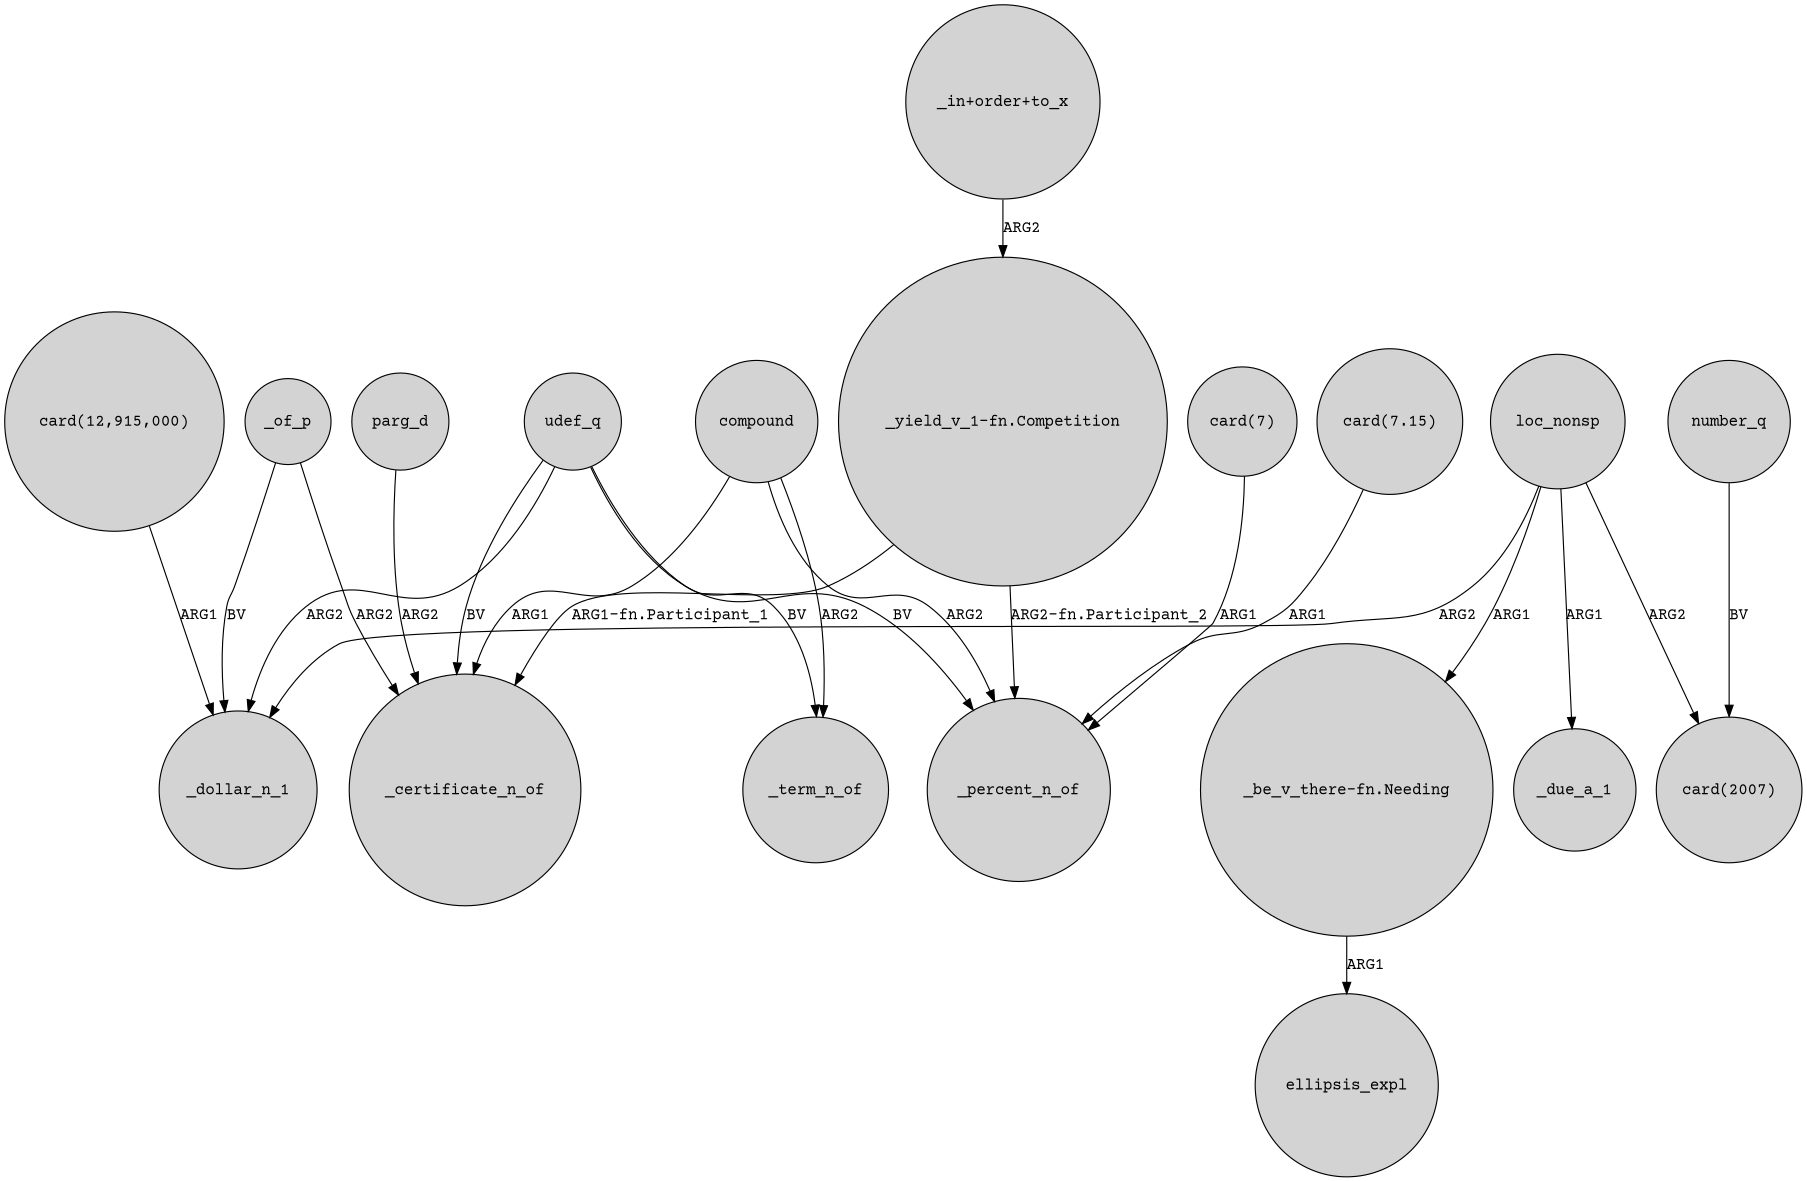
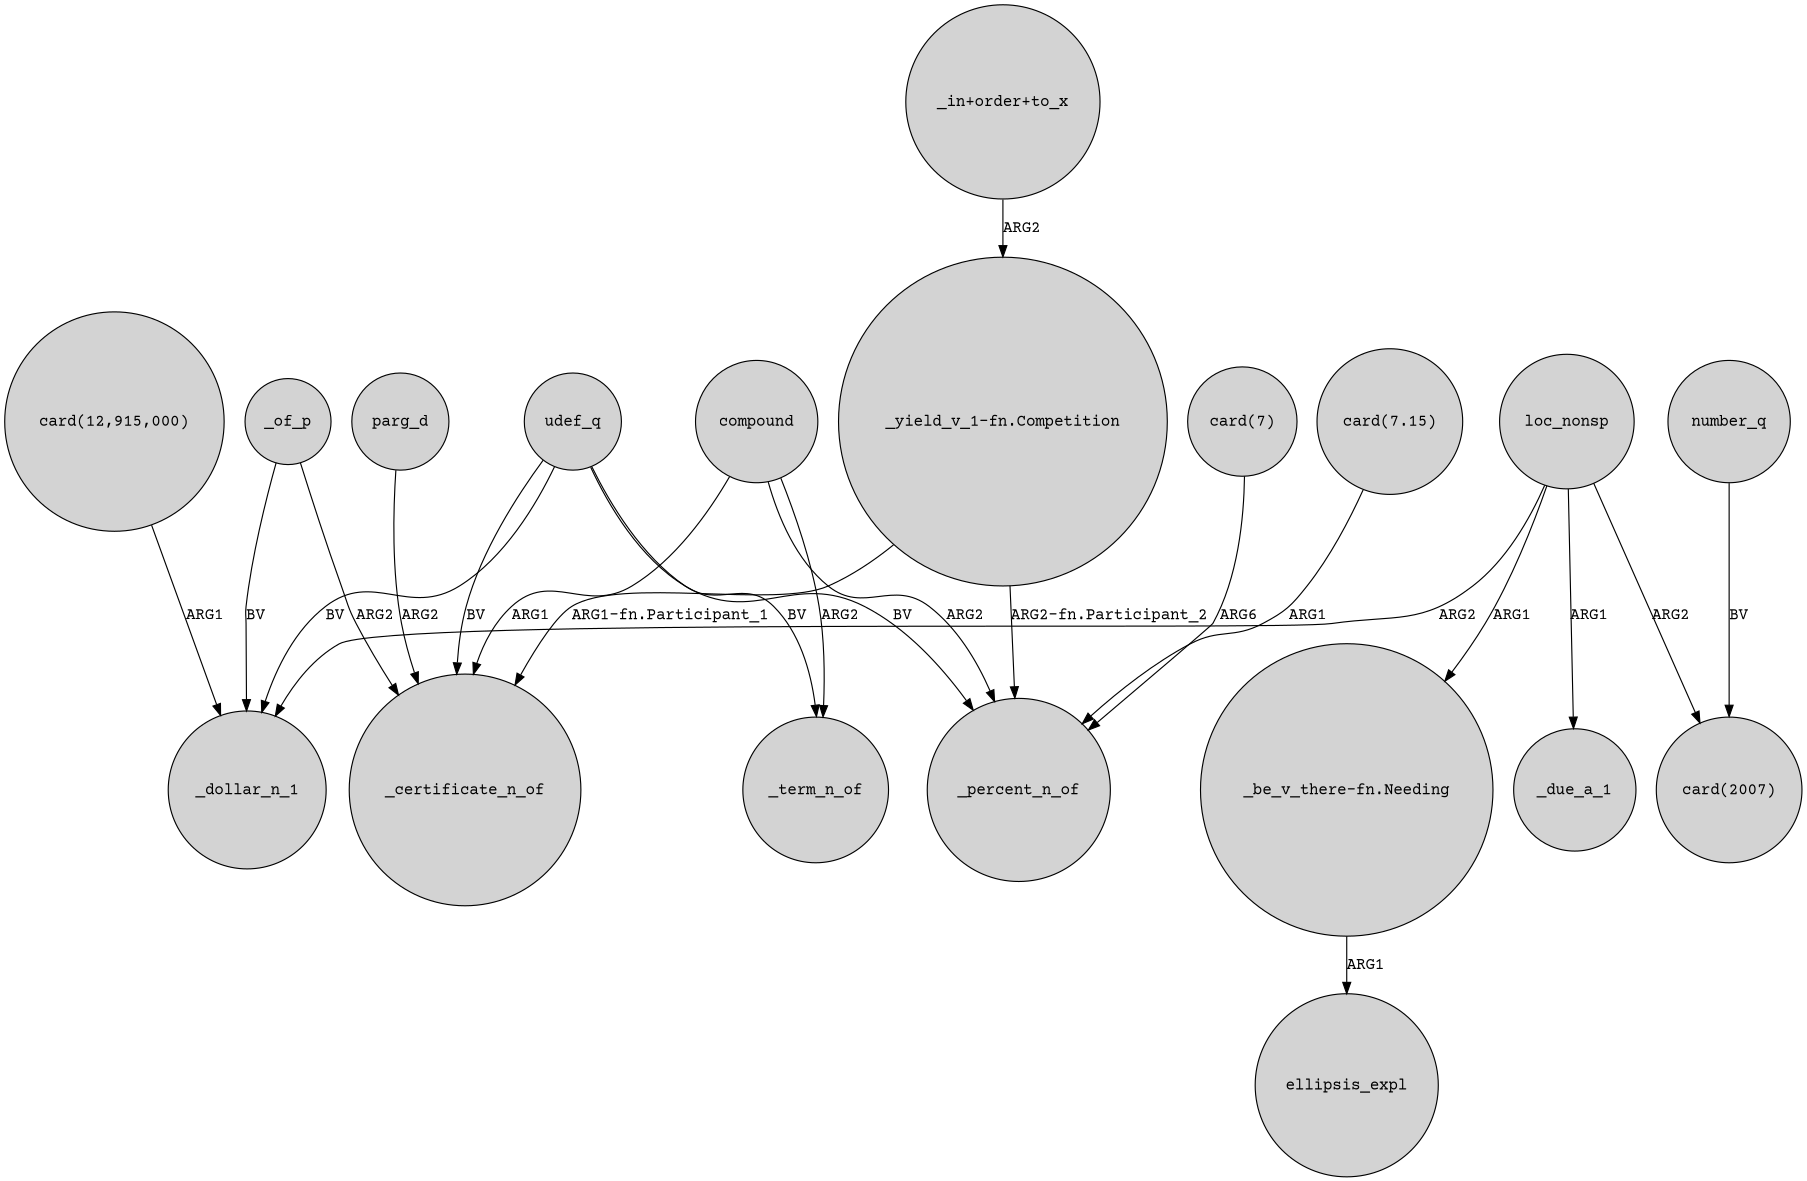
(325, 615) -> (335, 615)
(1239, 615) -> (1239, 615)
